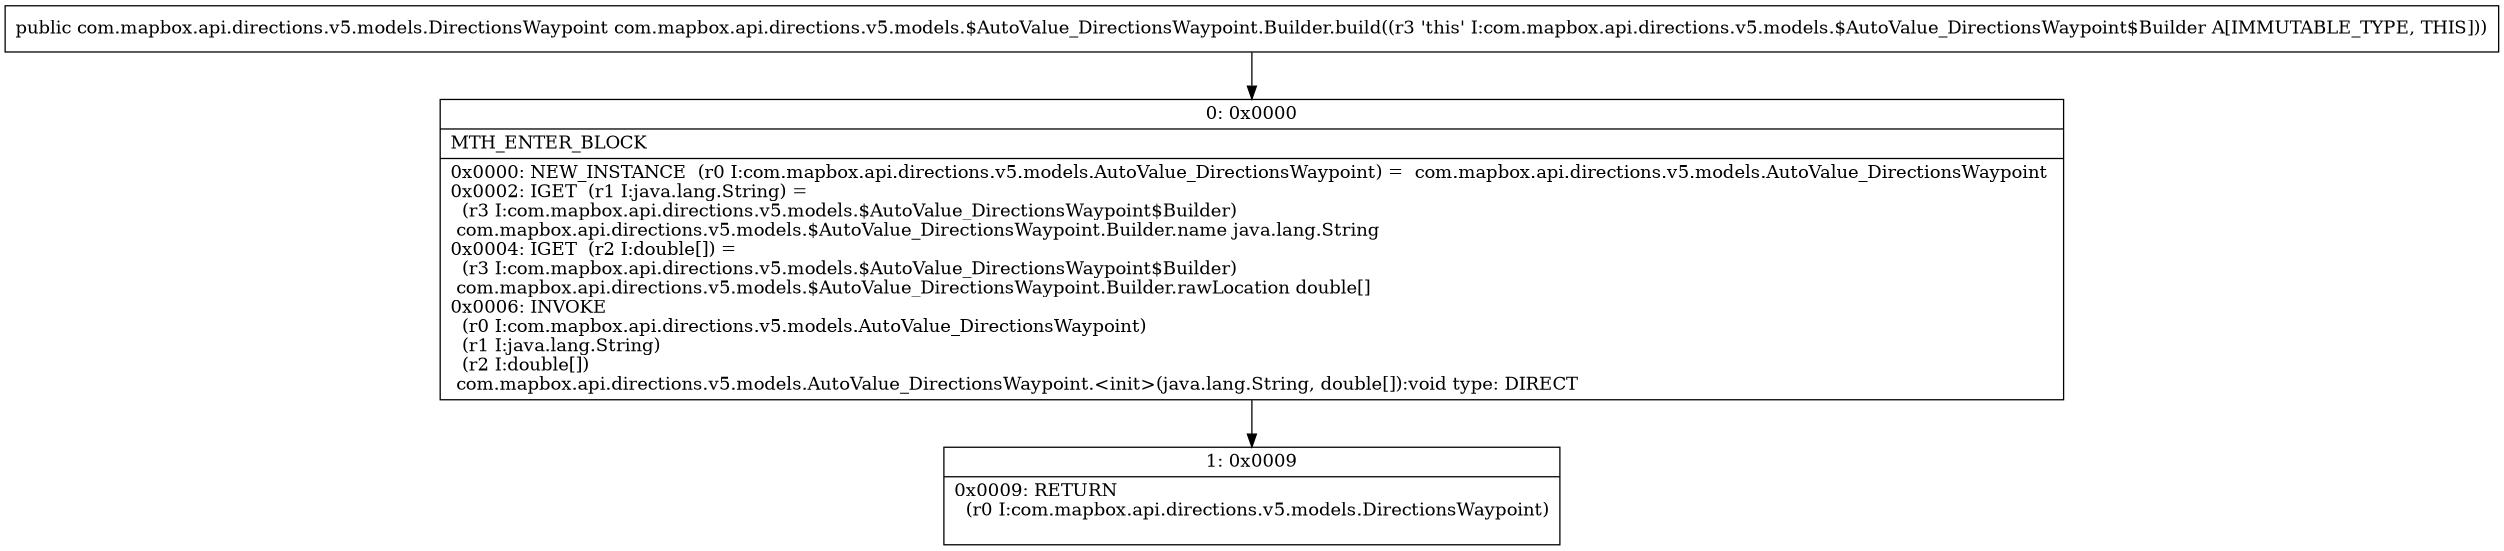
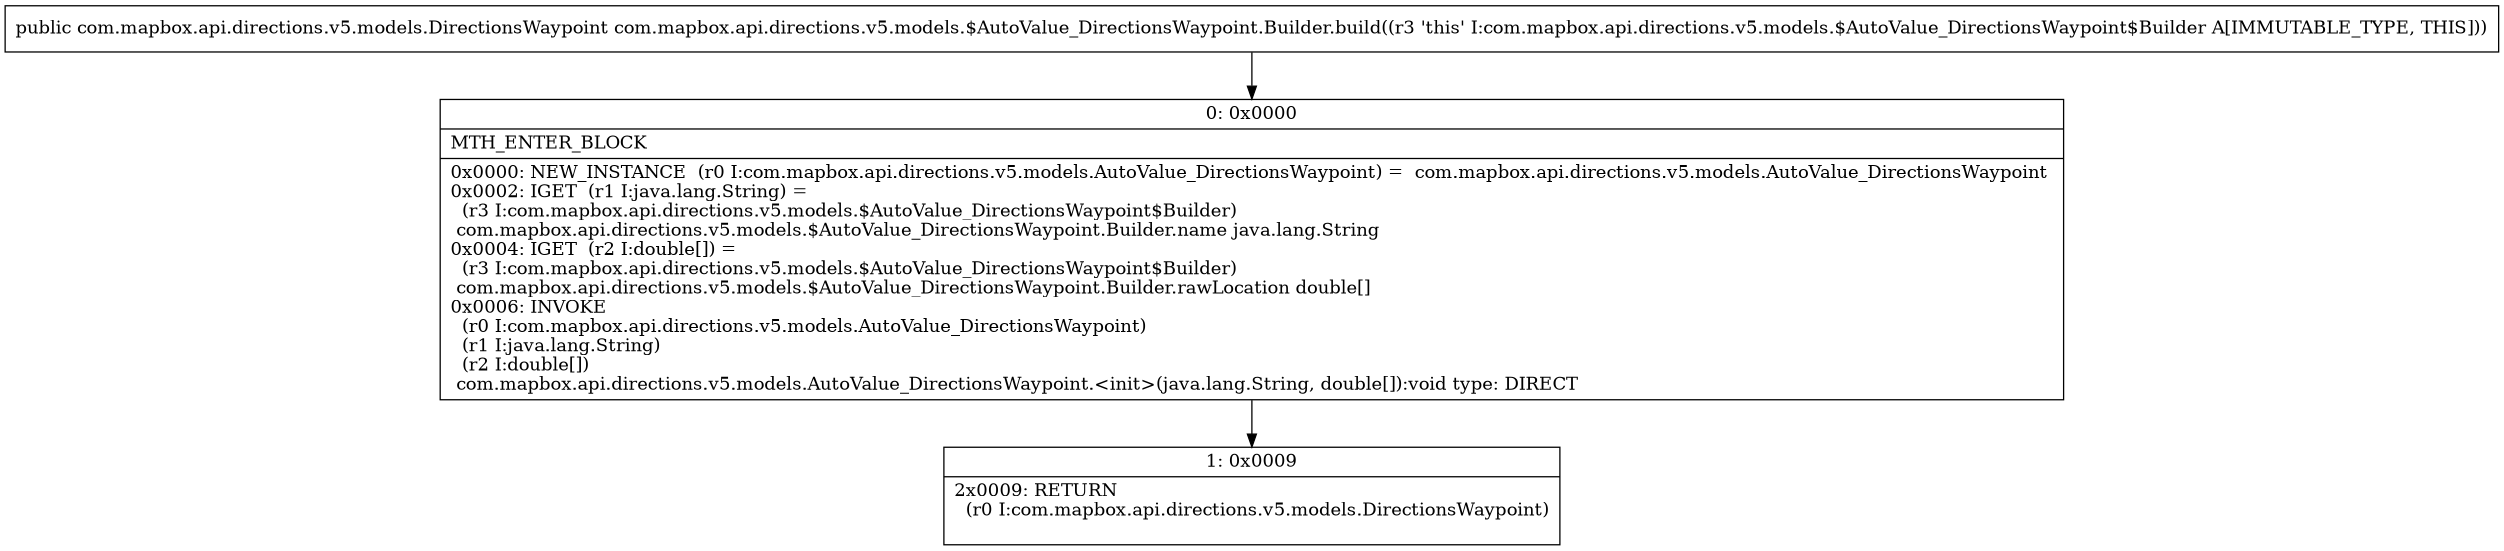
(1041, 491) -> (1041, 491)
